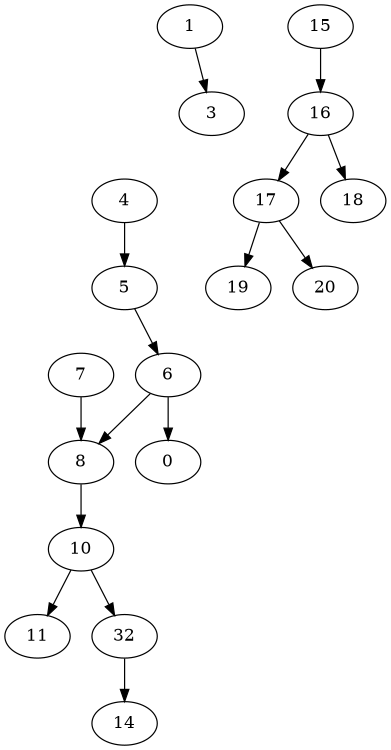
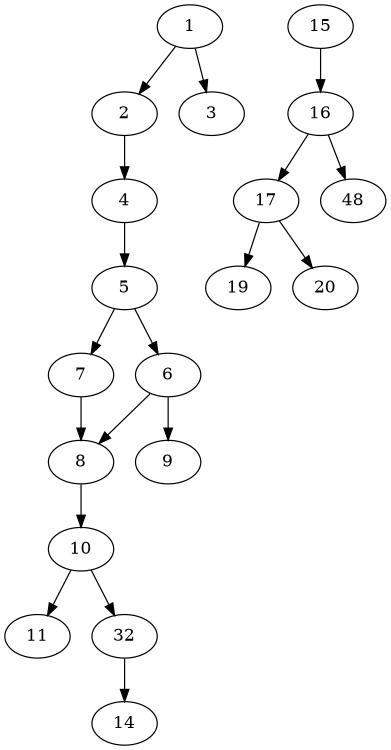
none -> (125, 114)
(353, 201) -> (353, 201)
none -> (106, 326)
(168, 462) -> (168, 462)
